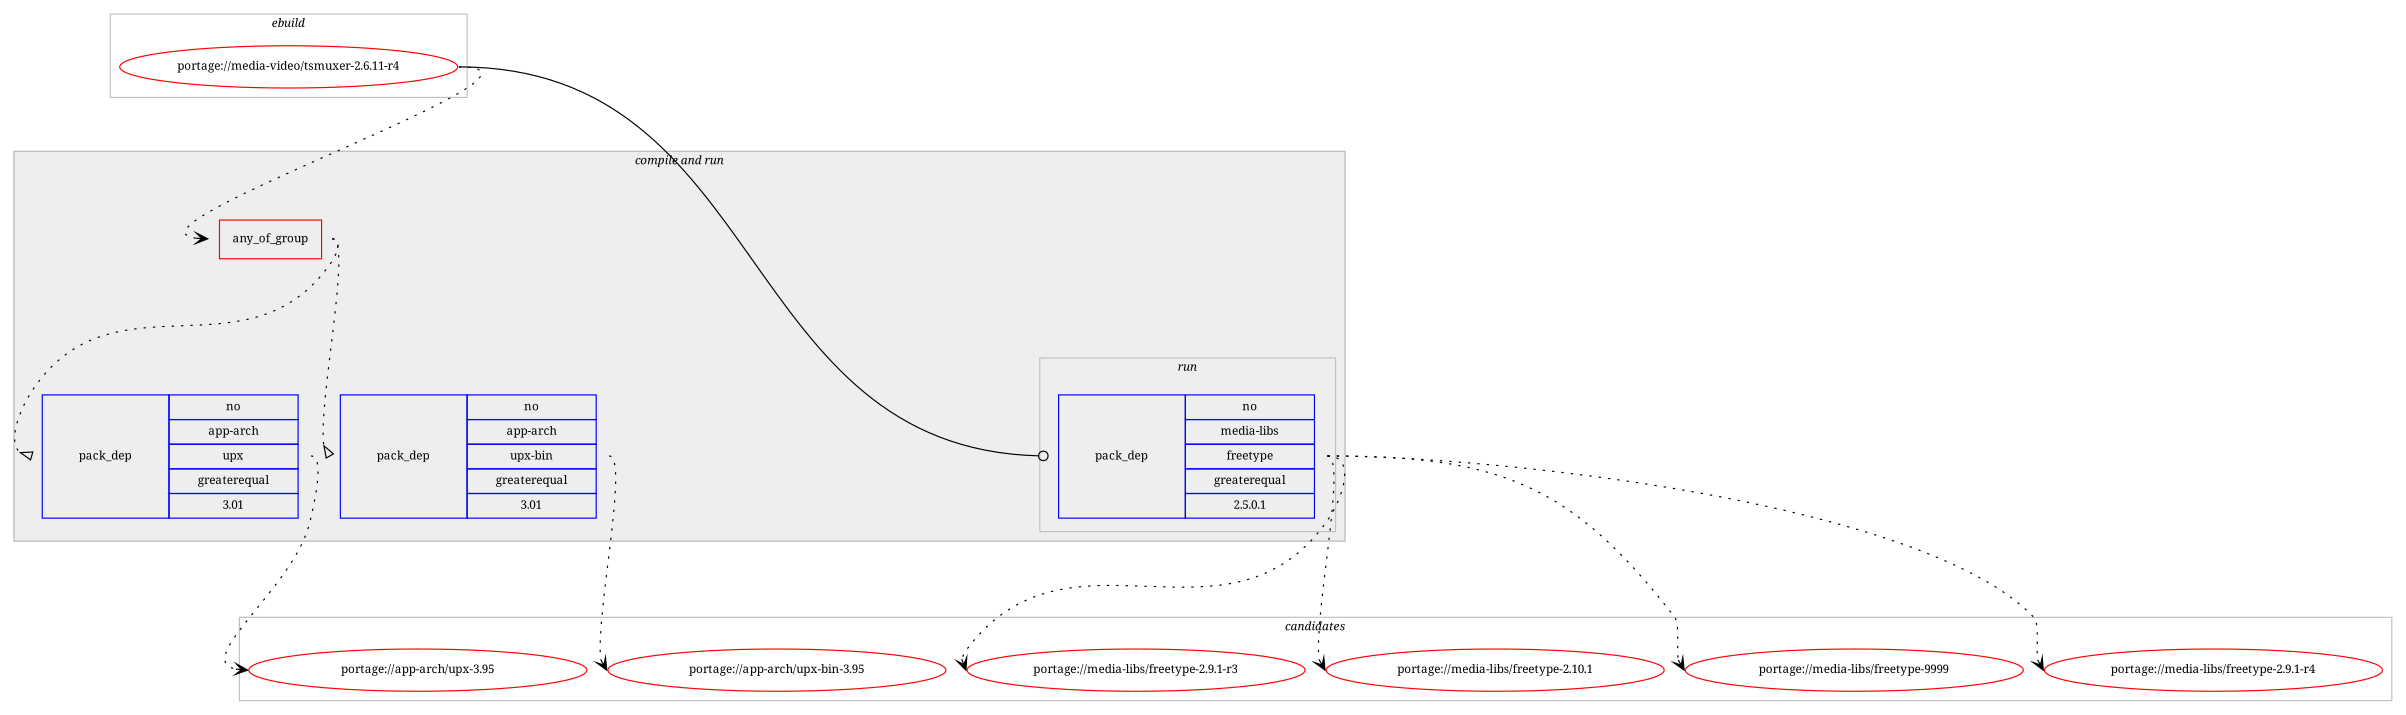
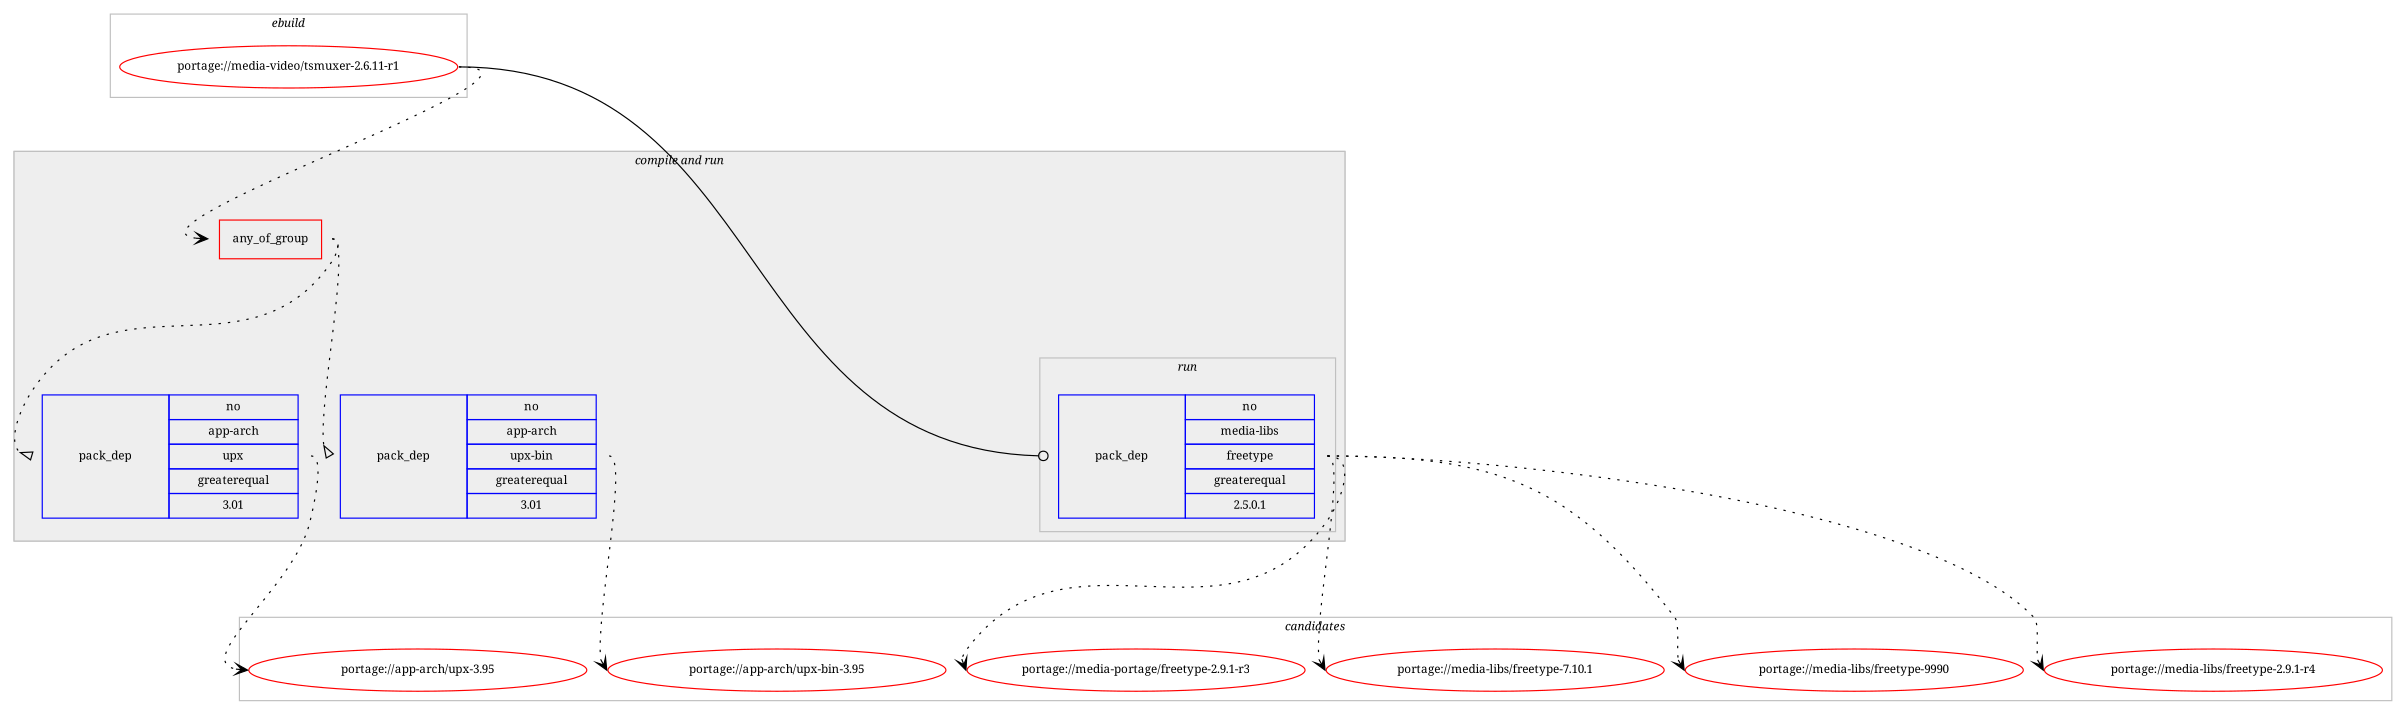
(289, 67) -> (289, 67)
(1136, 670) -> (1136, 670)
(1495, 670) -> (1495, 670)
(1854, 670) -> (1854, 670)
